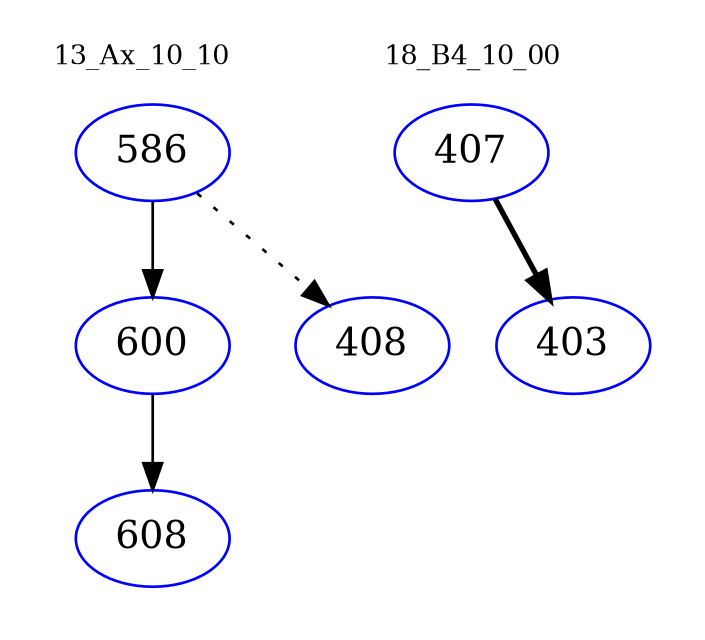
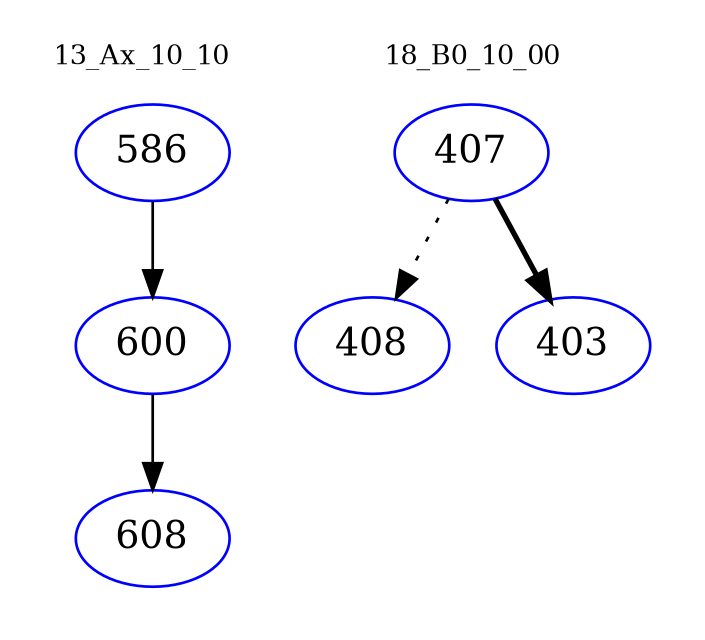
(473, 58) -> (473, 58)
(233, 224) -> (429, 237)
